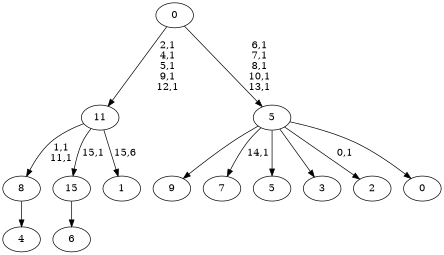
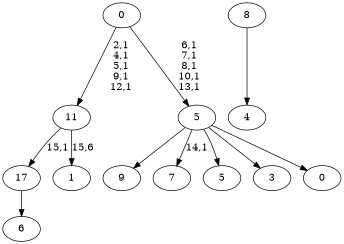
(52, 141) -> none
(72, 189) -> (22, 178)
(372, 189) -> none
